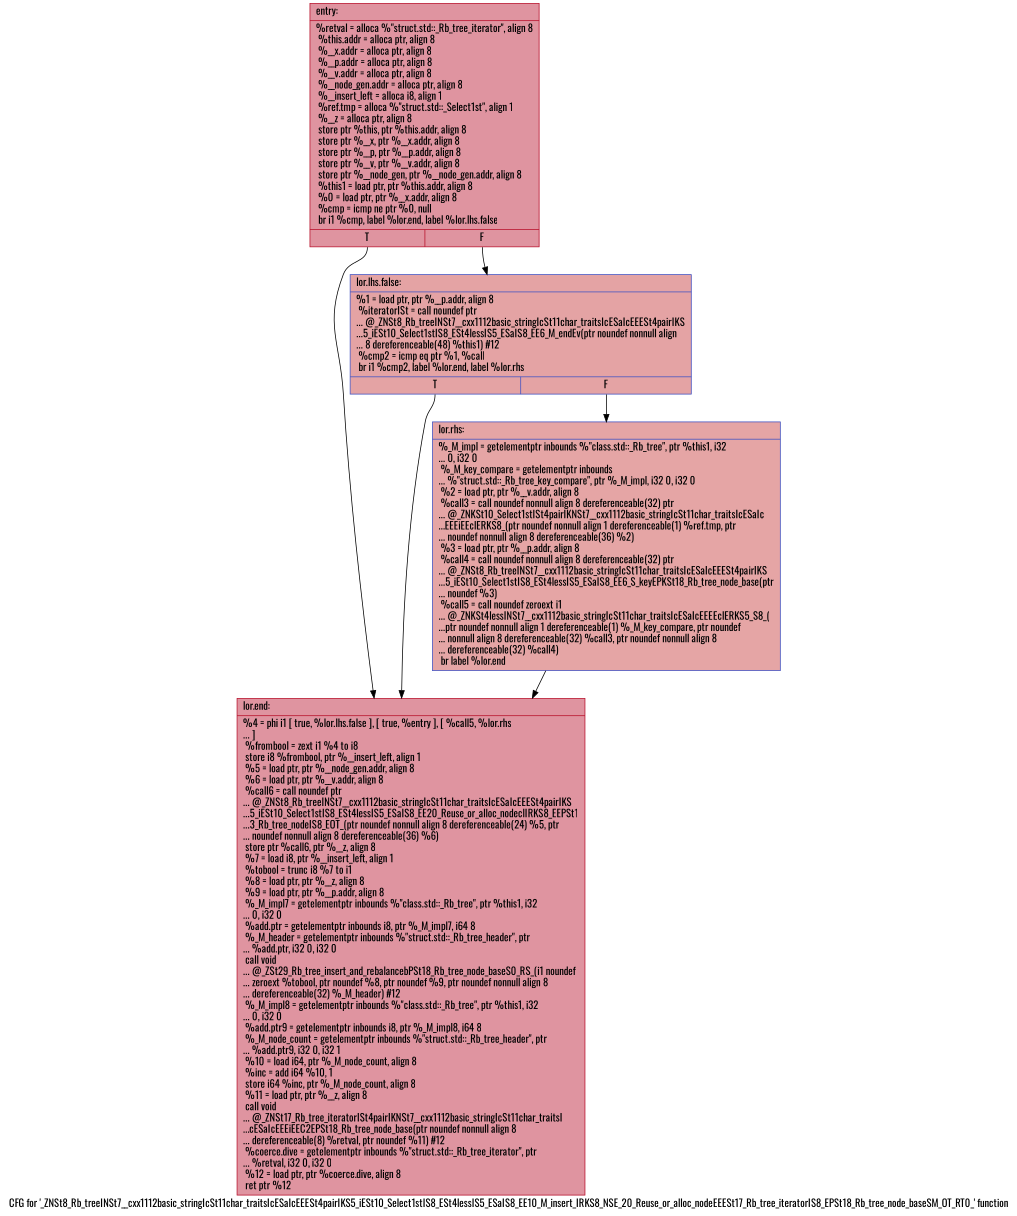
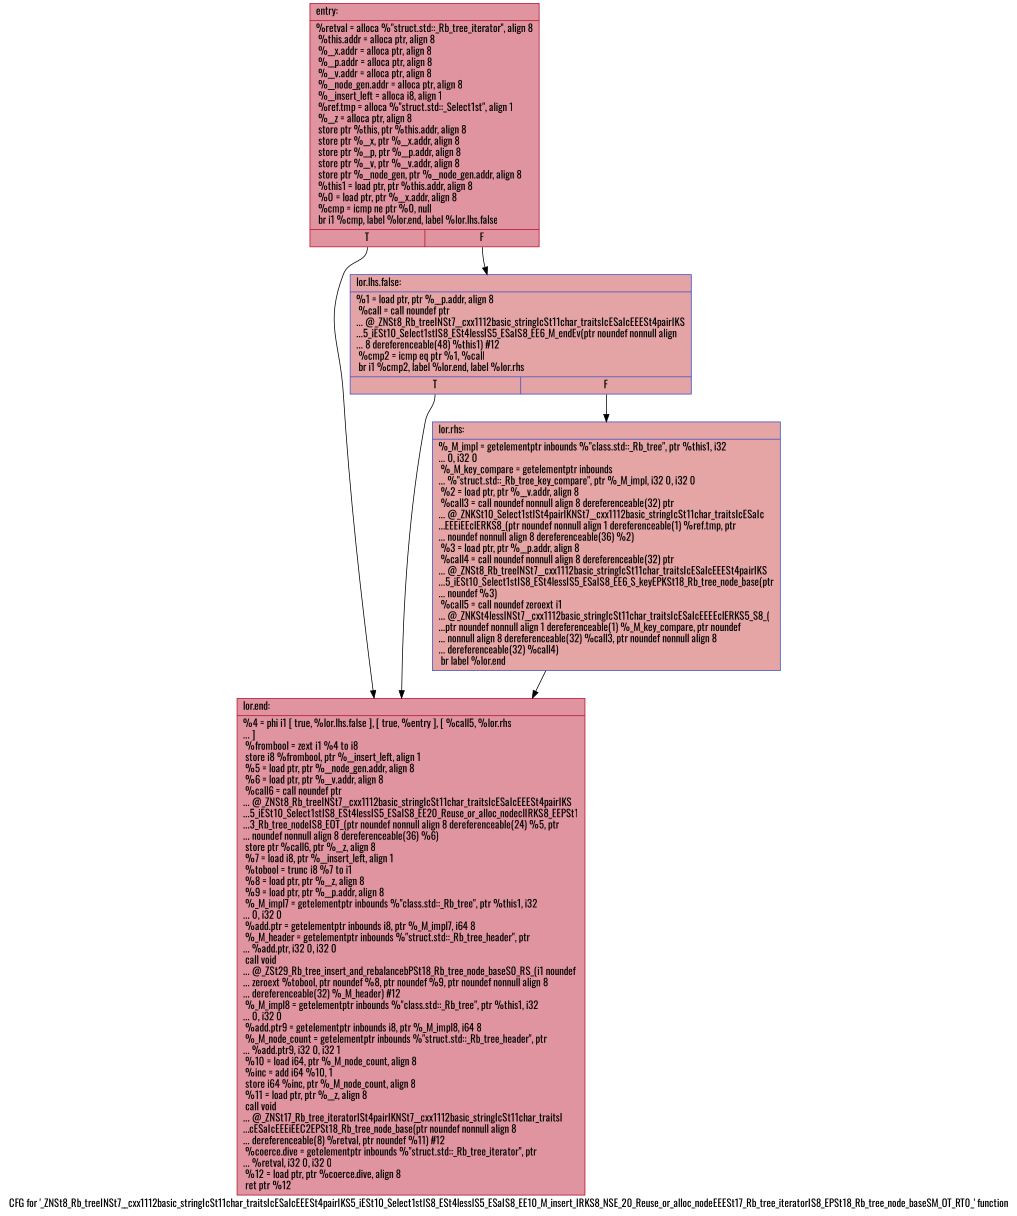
(417, 311) -> (403, 311)
